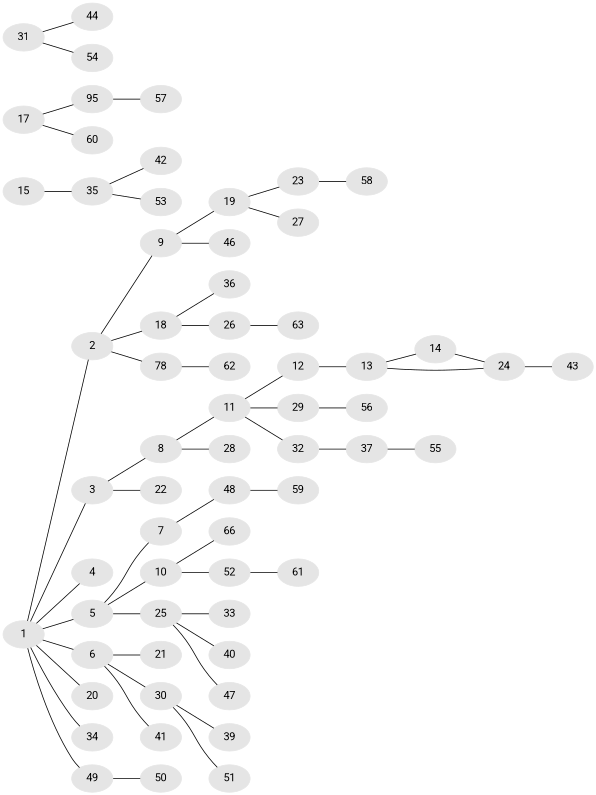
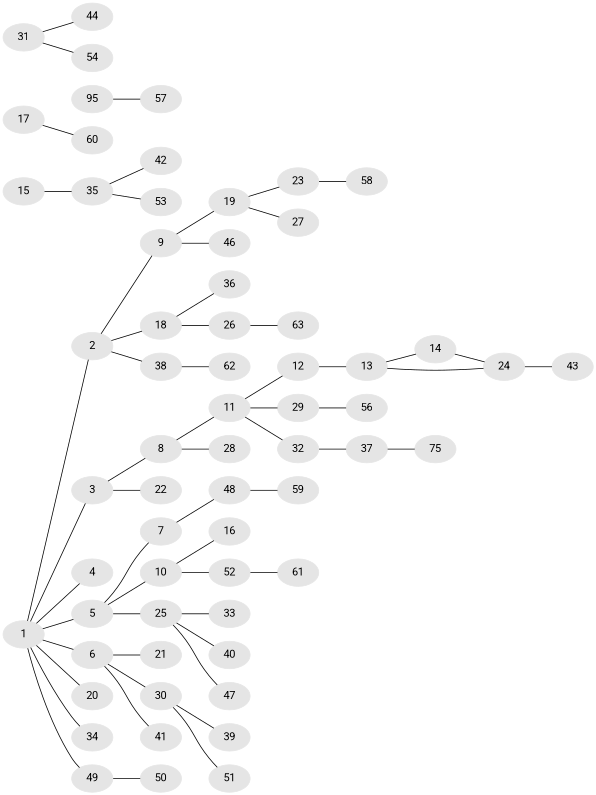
(58, 109) -> none
(161, 367) -> (161, 367)
(435, 449) -> (435, 449)
(230, 531) -> (230, 531)
